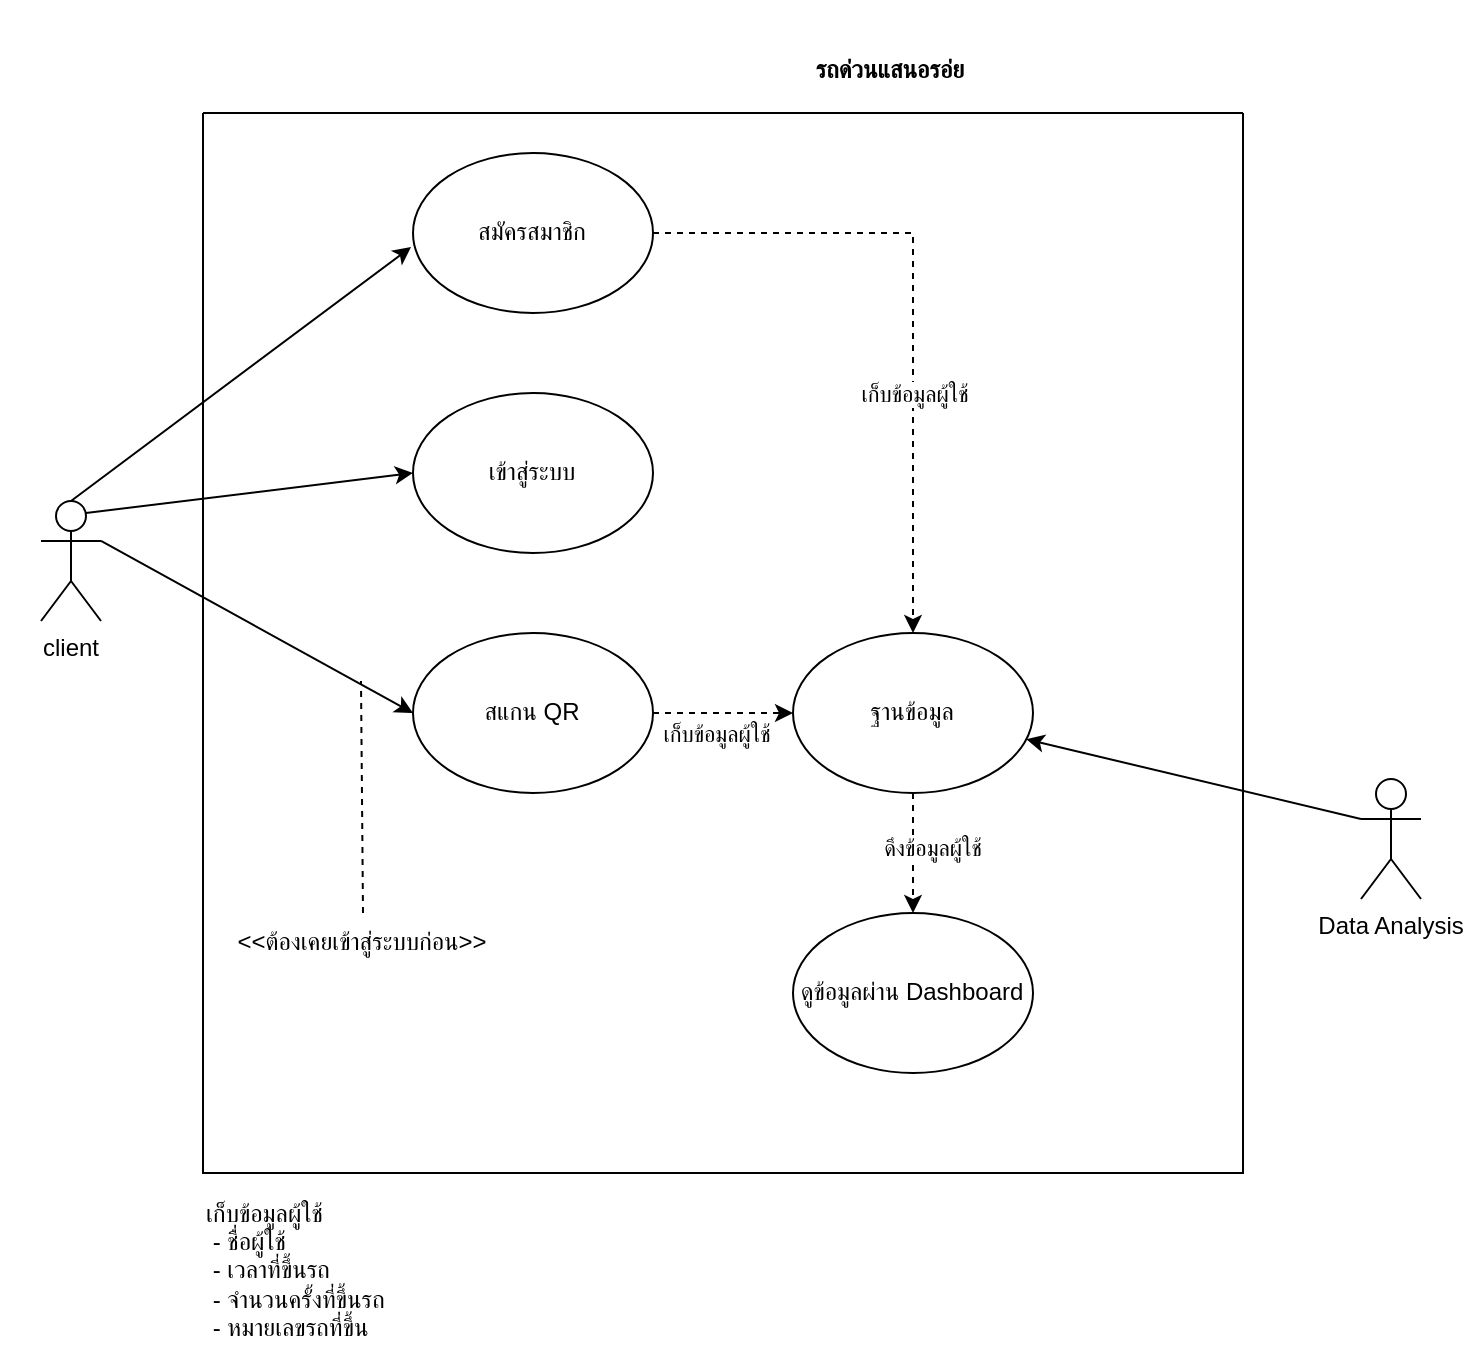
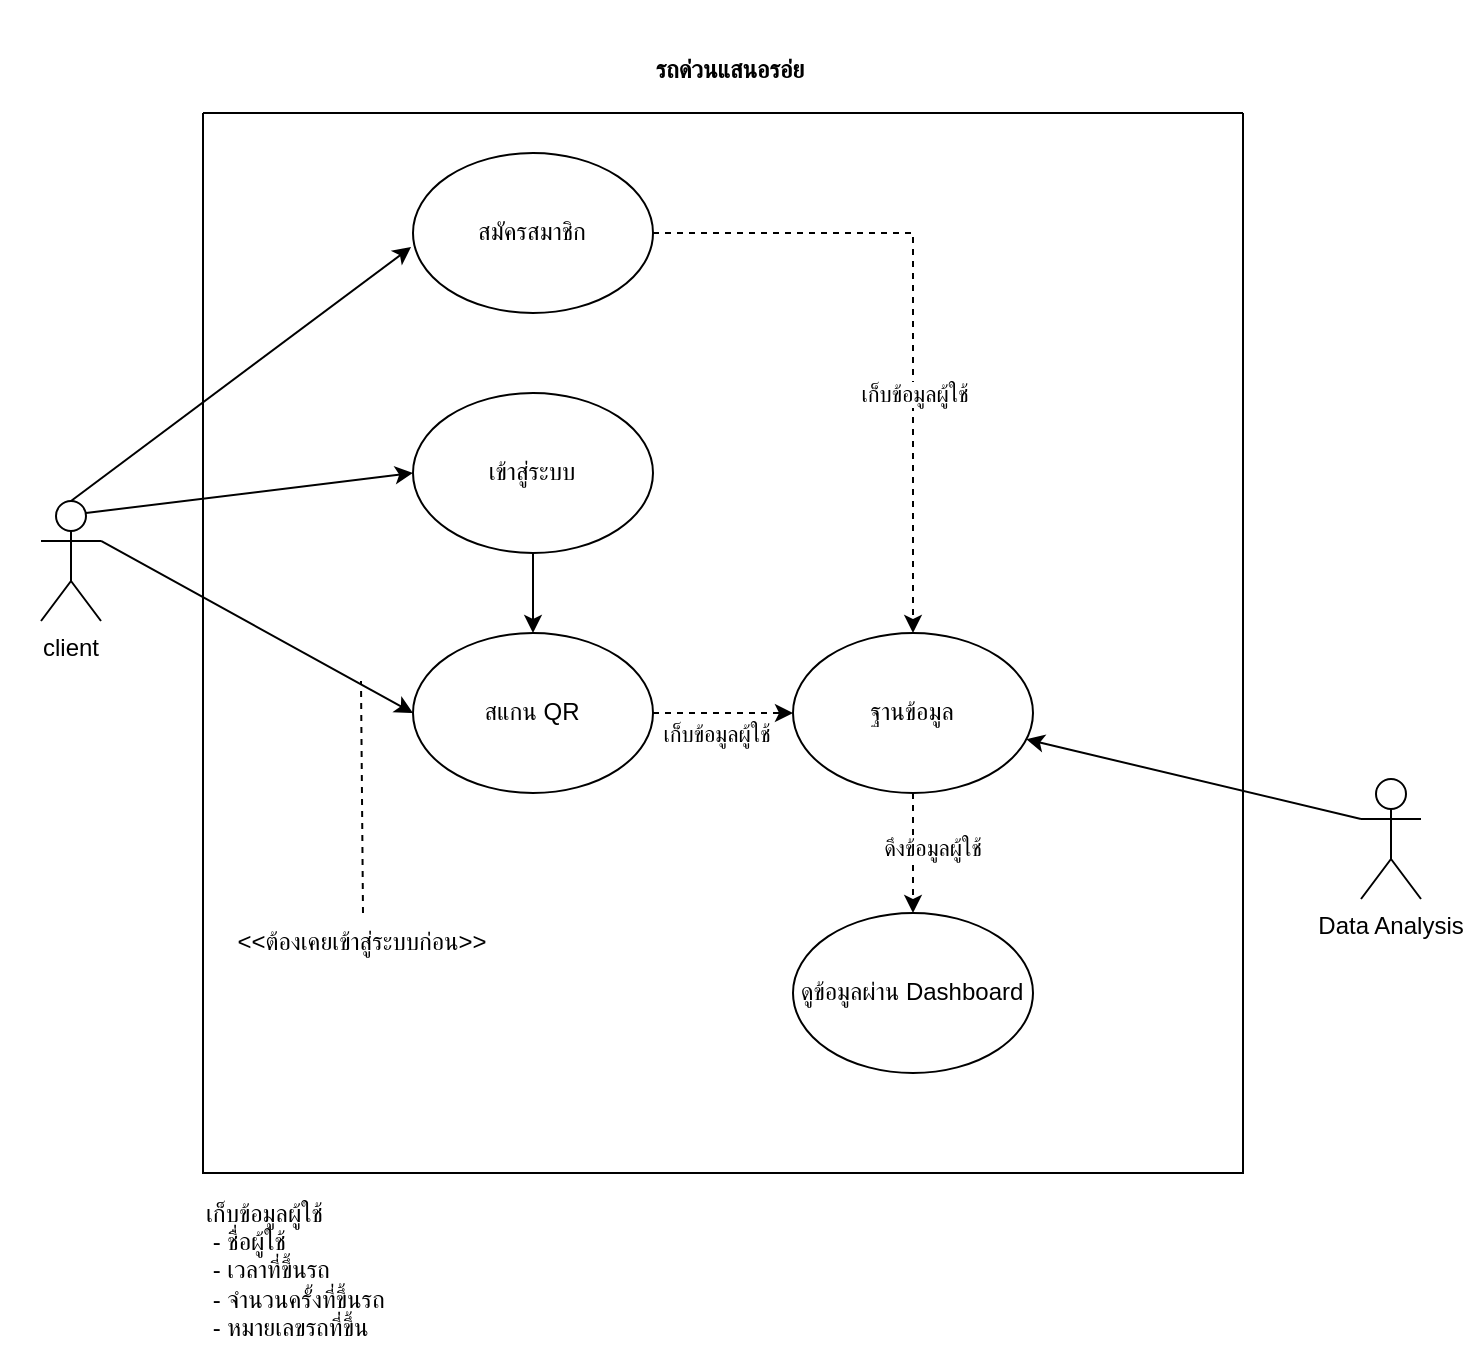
(891, 71) -> (731, 71)
none -> (533, 586)
